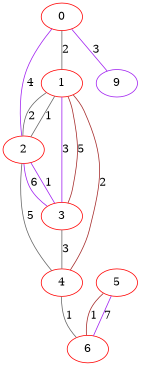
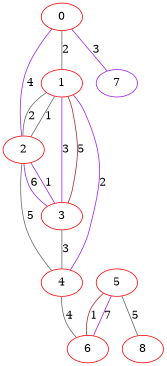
(117, 83) -> (117, 83)
(99, 182) -> (99, 182)
(70, 316) -> (70, 316)
none -> (143, 349)
